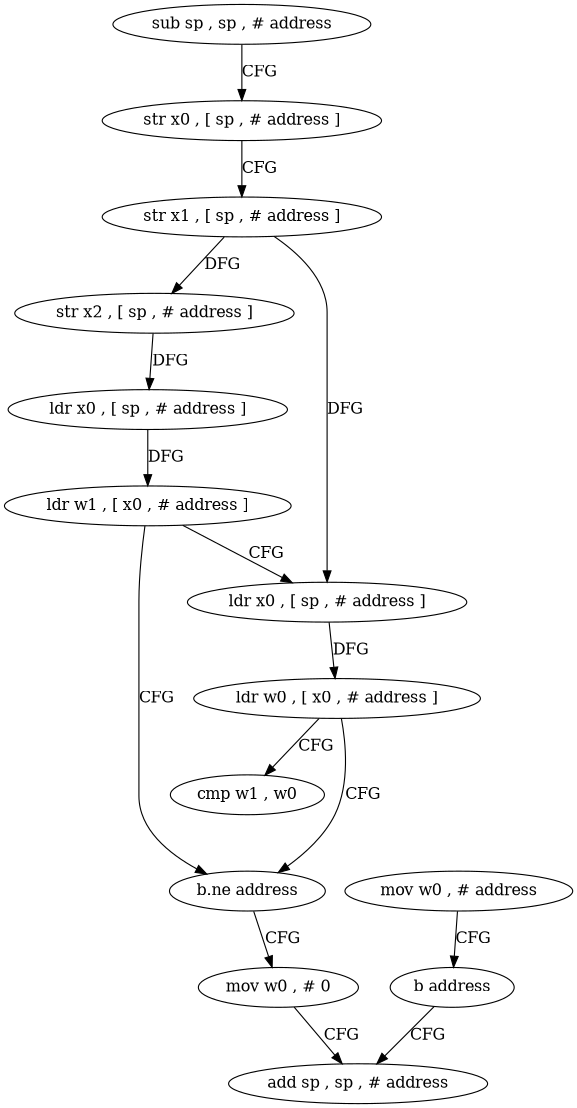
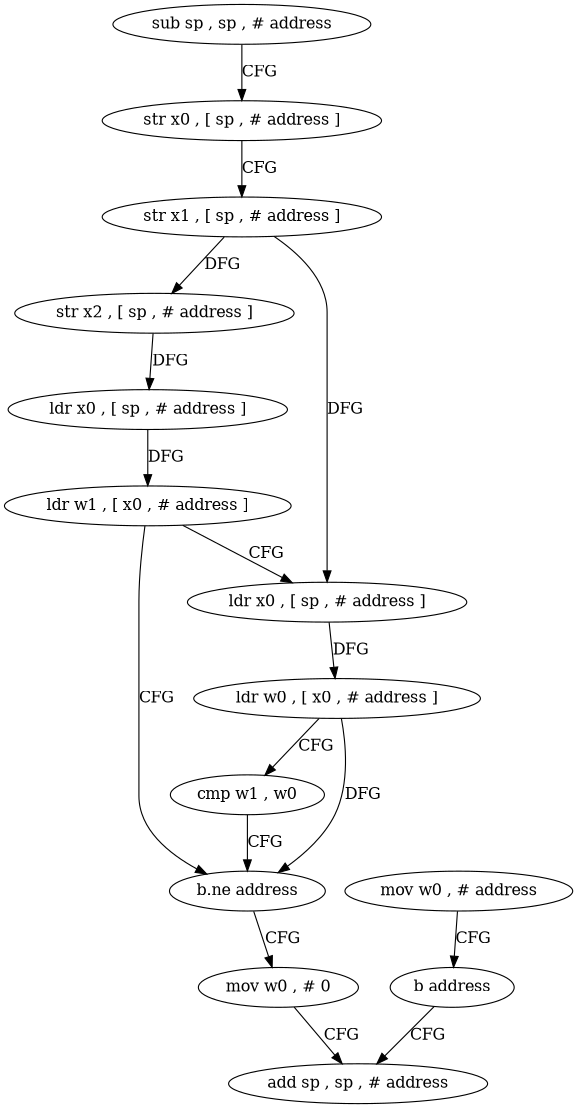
(363, 795) -> (363, 795)
none -> (247, 837)
